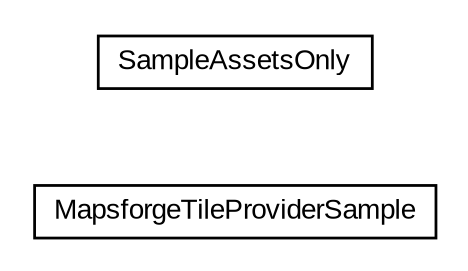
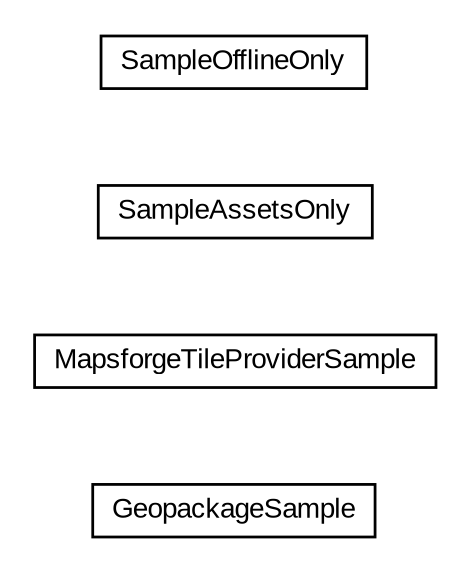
none -> (234, 61)
none -> (234, 509)
